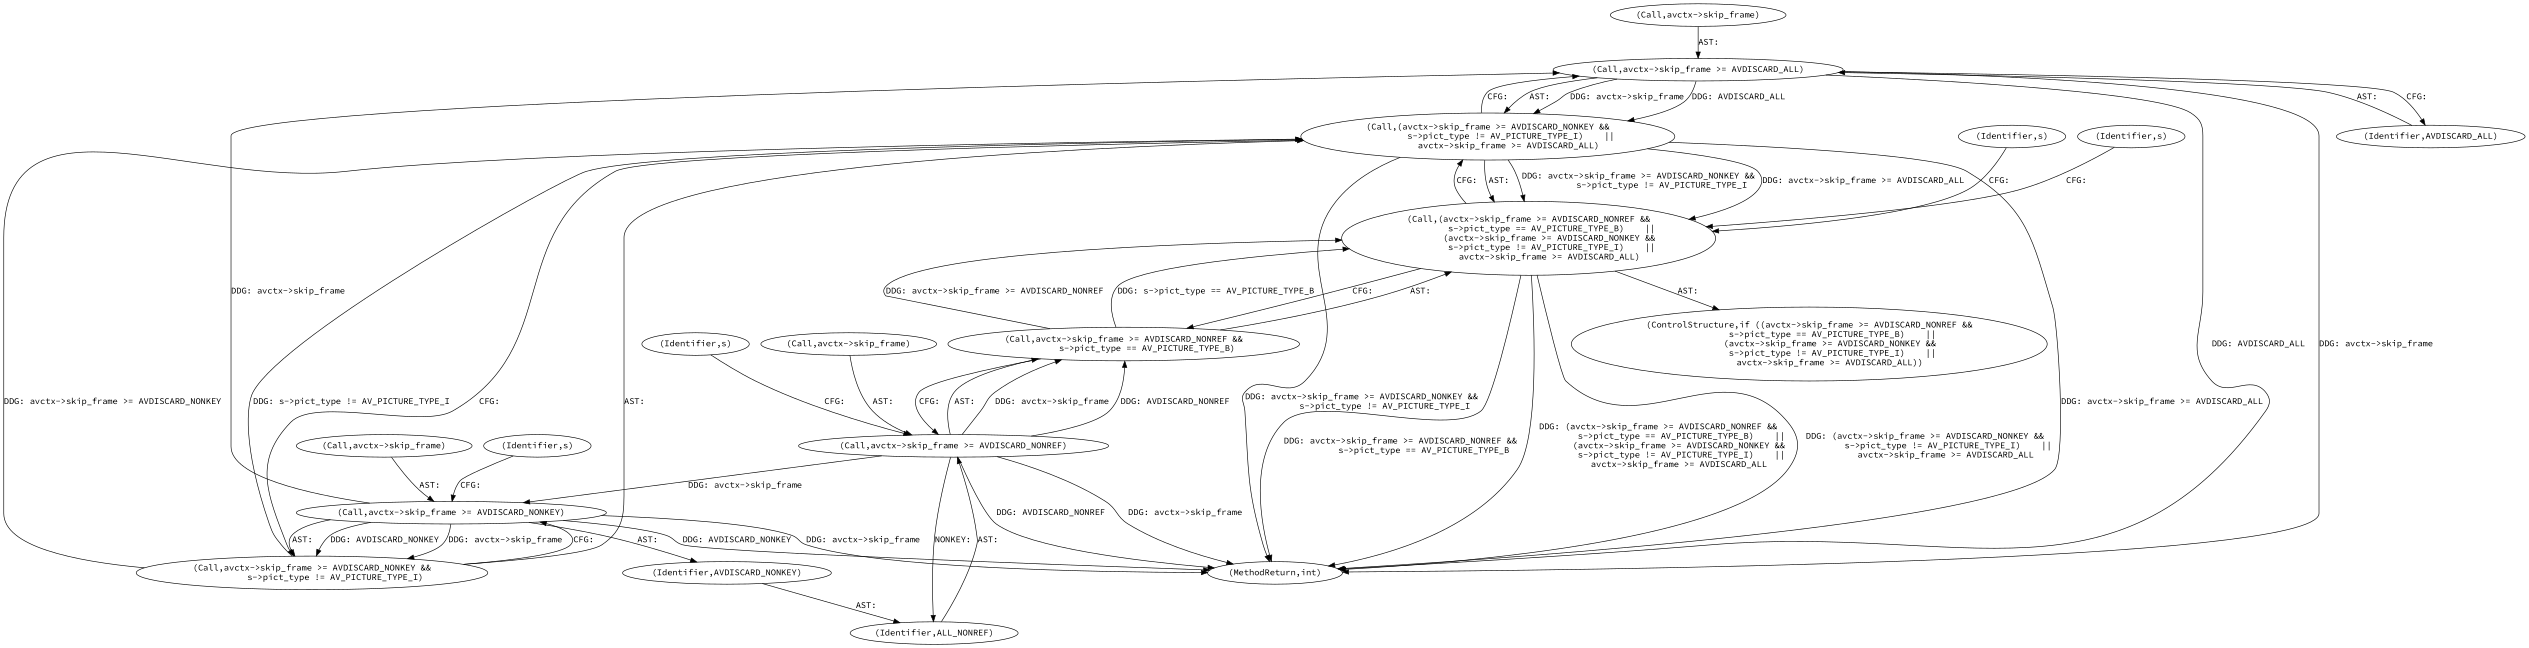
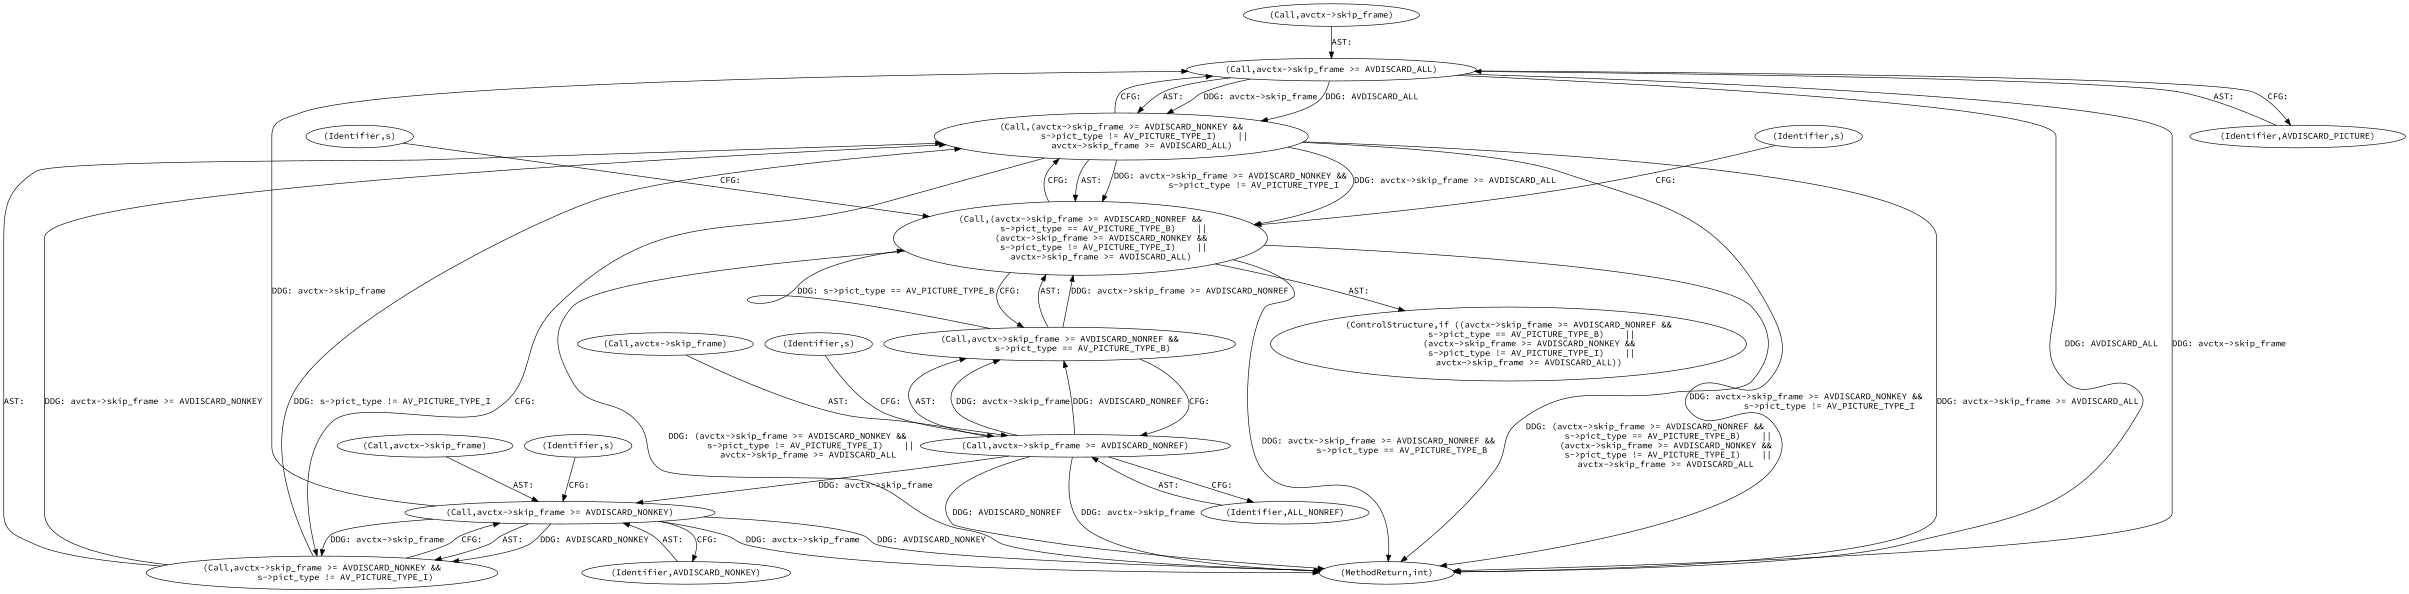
(2431, 137) -> (2298, 137)
(650, 540) -> (710, 540)
(956, 540) -> (1225, 485)
(828, 602) -> (657, 539)
